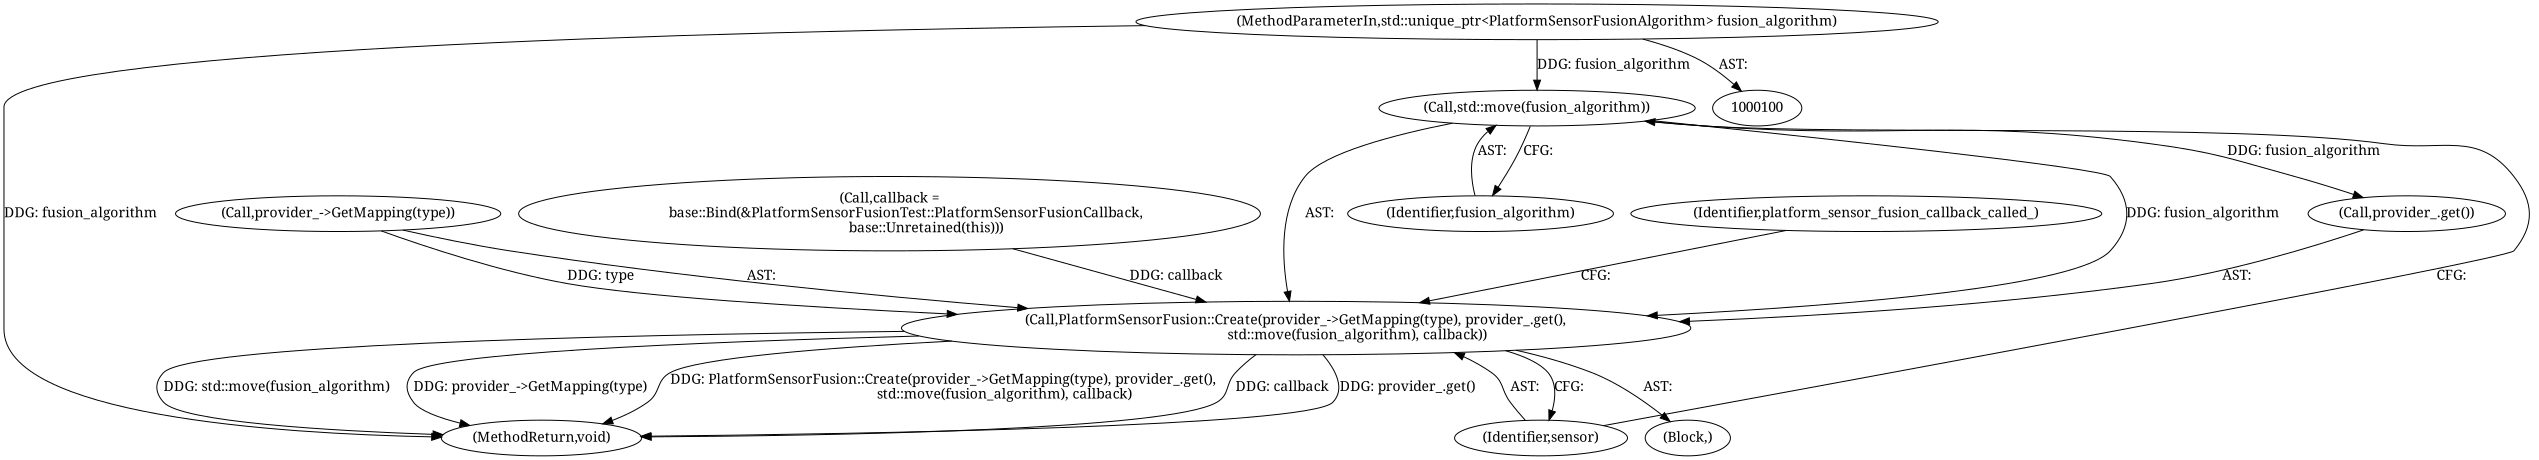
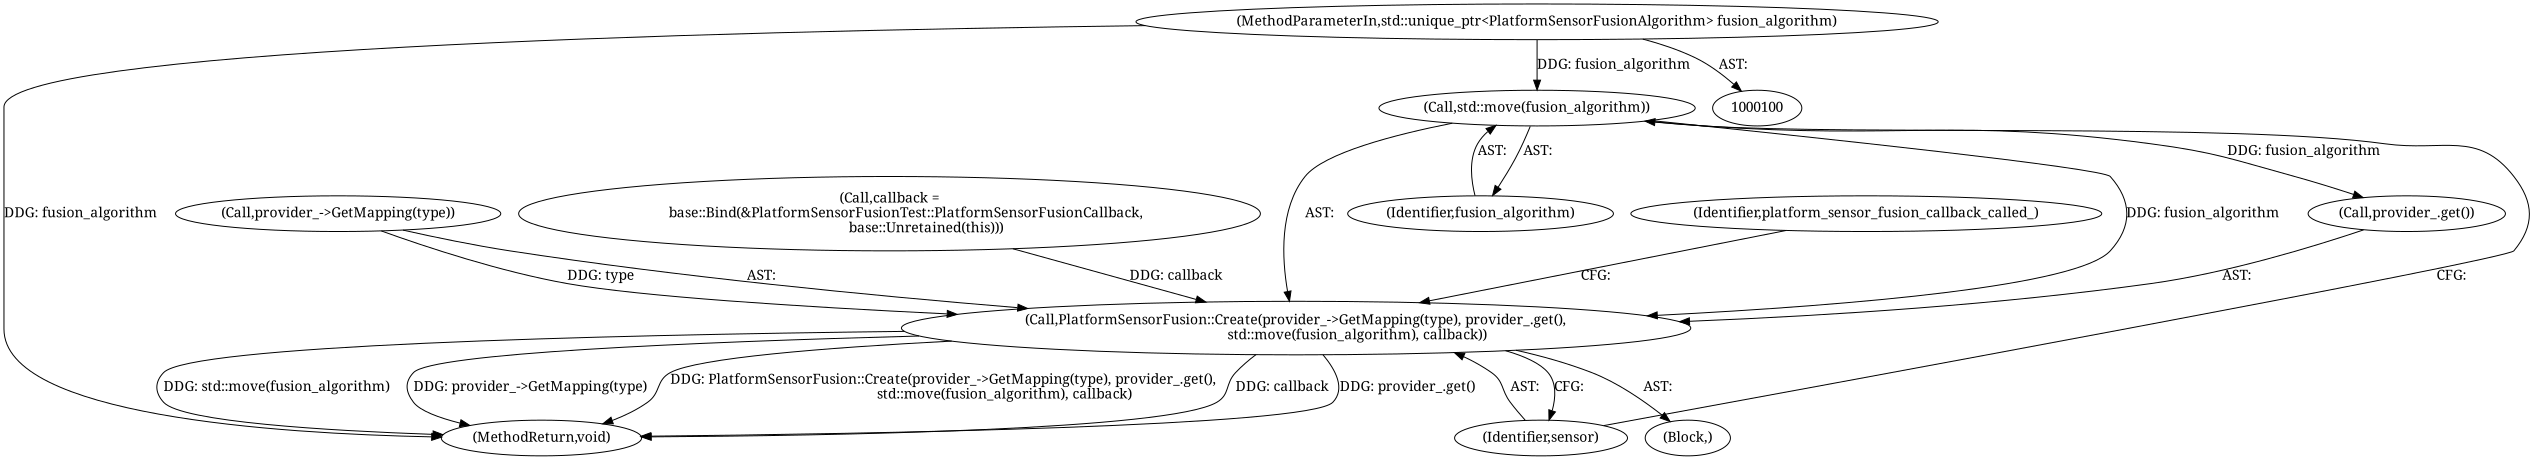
(1540, 151) -> (1540, 151)
